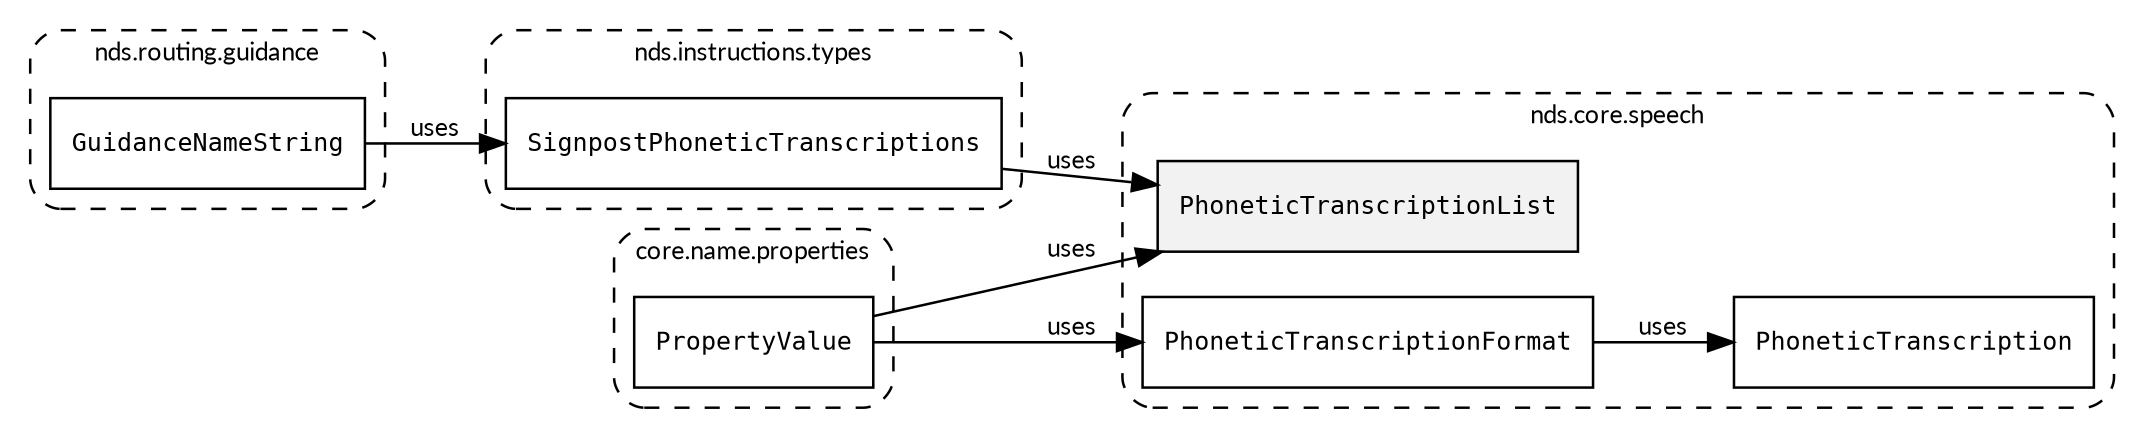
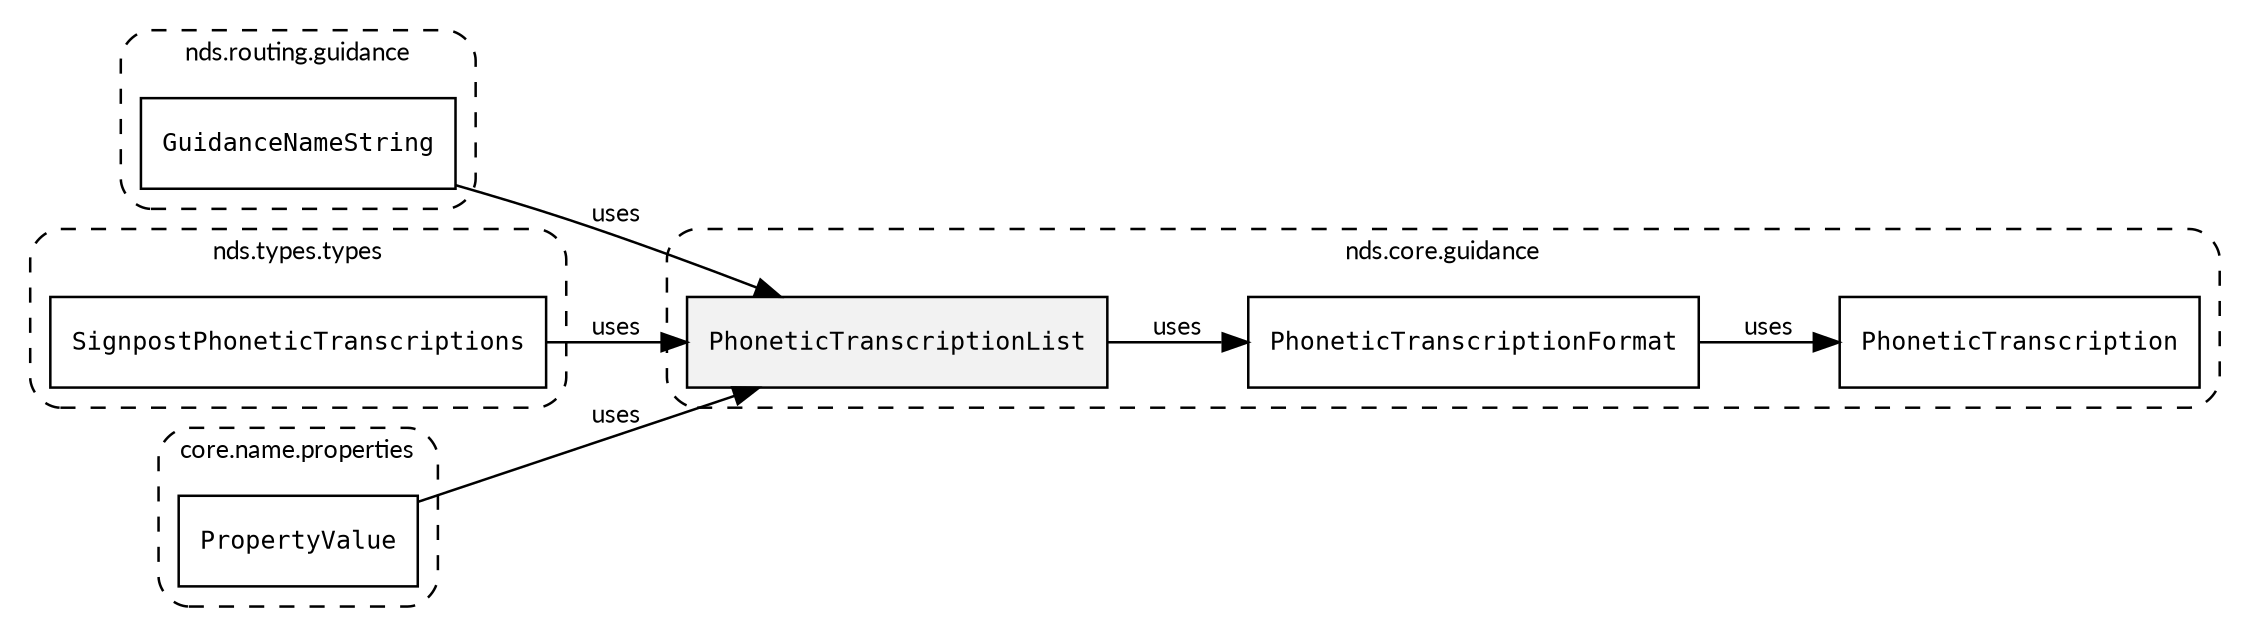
(754, 54) -> (298, 253)
(1618, 117) -> (1443, 253)
(422, 143) -> (608, 233)
(995, 342) -> (1165, 342)
